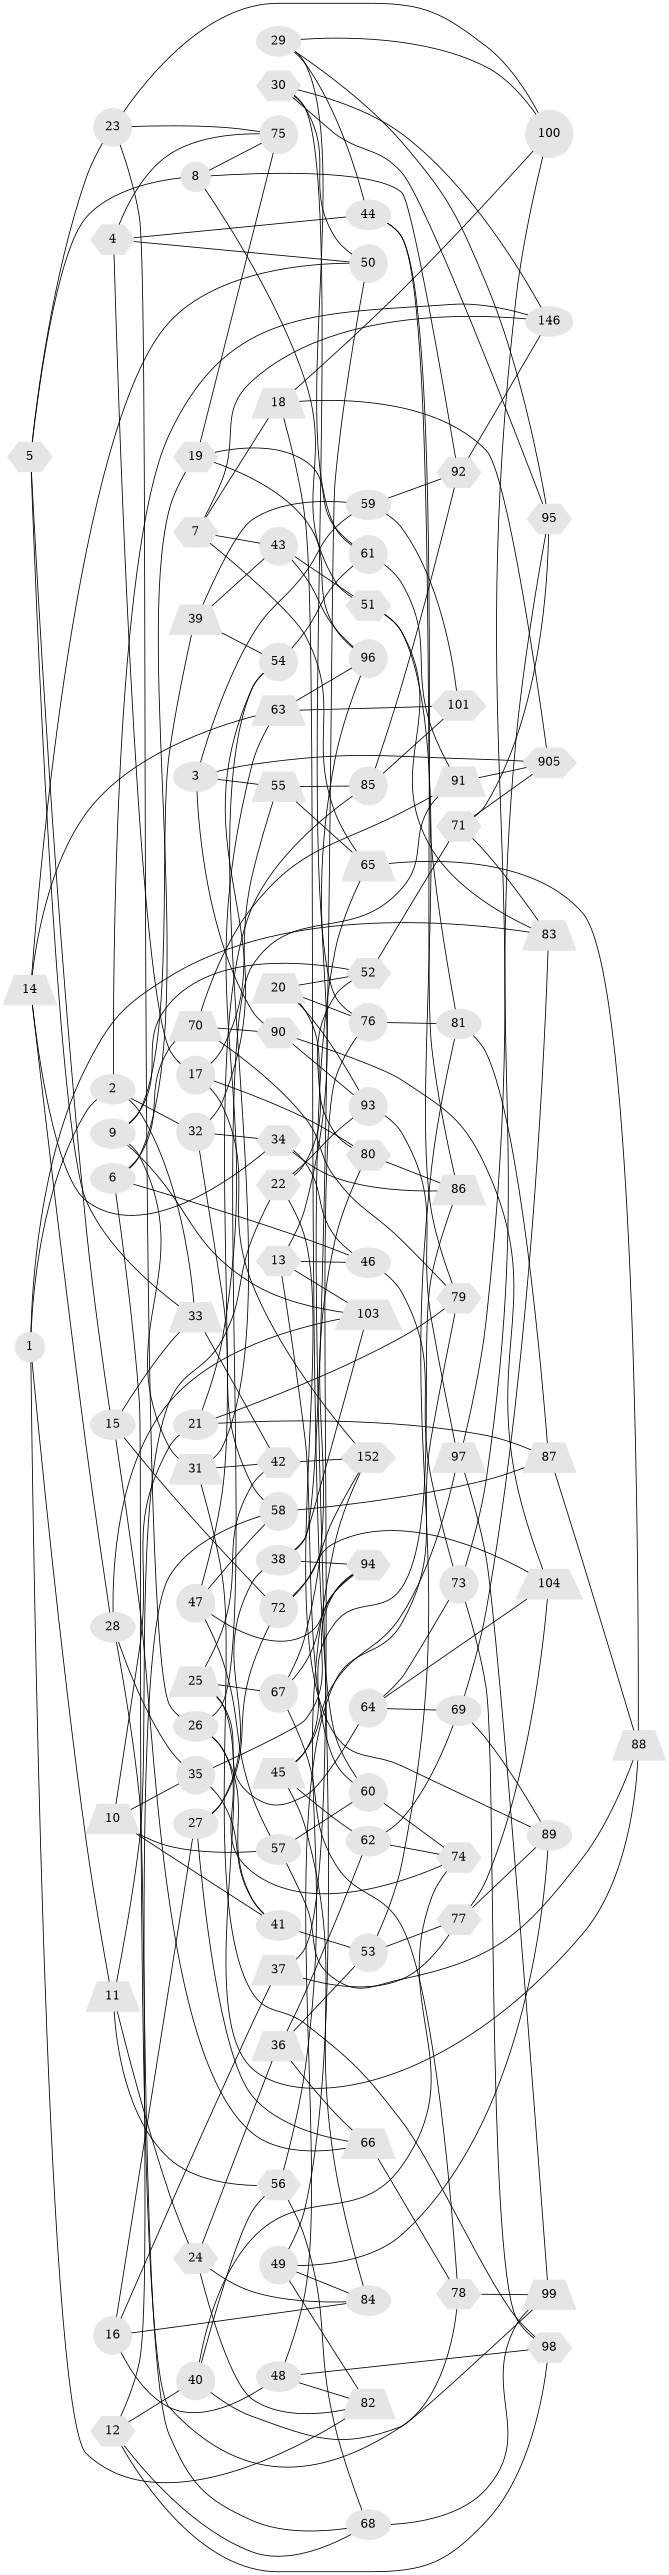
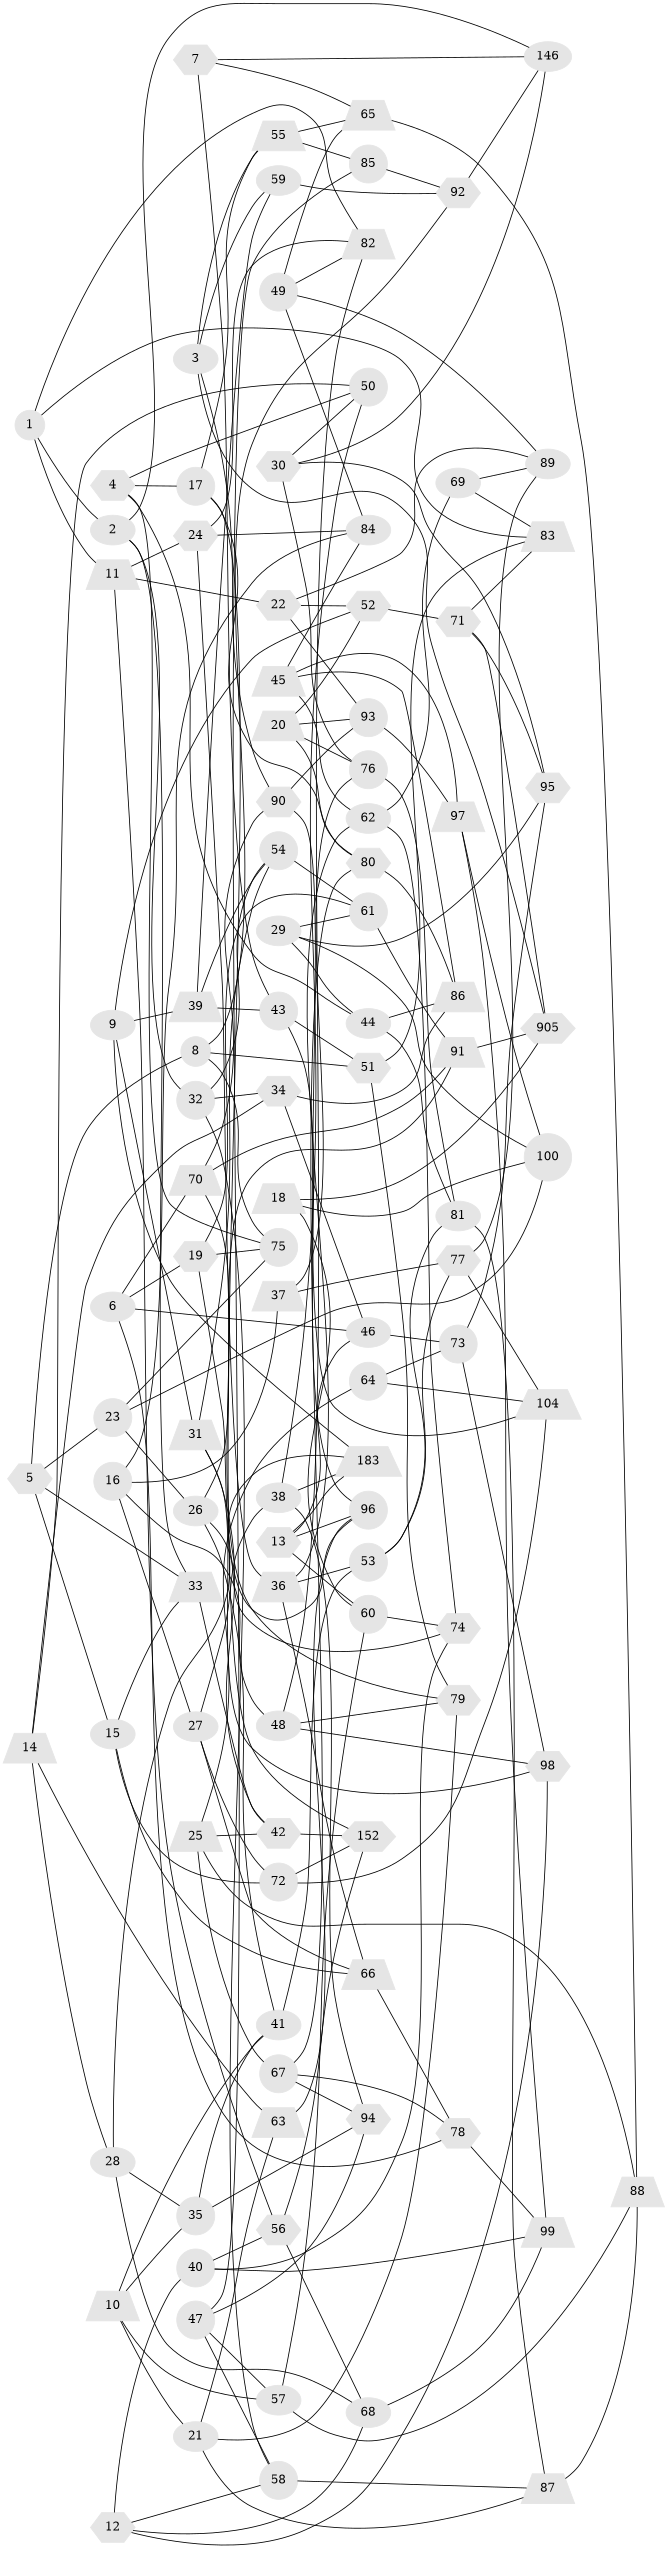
(239, 465) -> none
(459, 706) -> none
(368, 1315) -> (368, 1461)
(412, 1709) -> none
